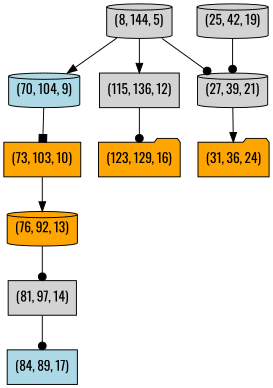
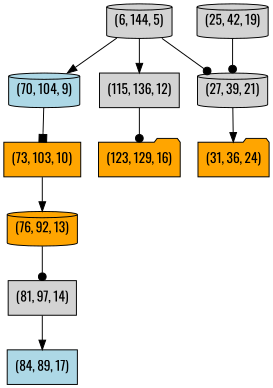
(139, 21) -> (139, 21)
(42, 329) -> (42, 329)
